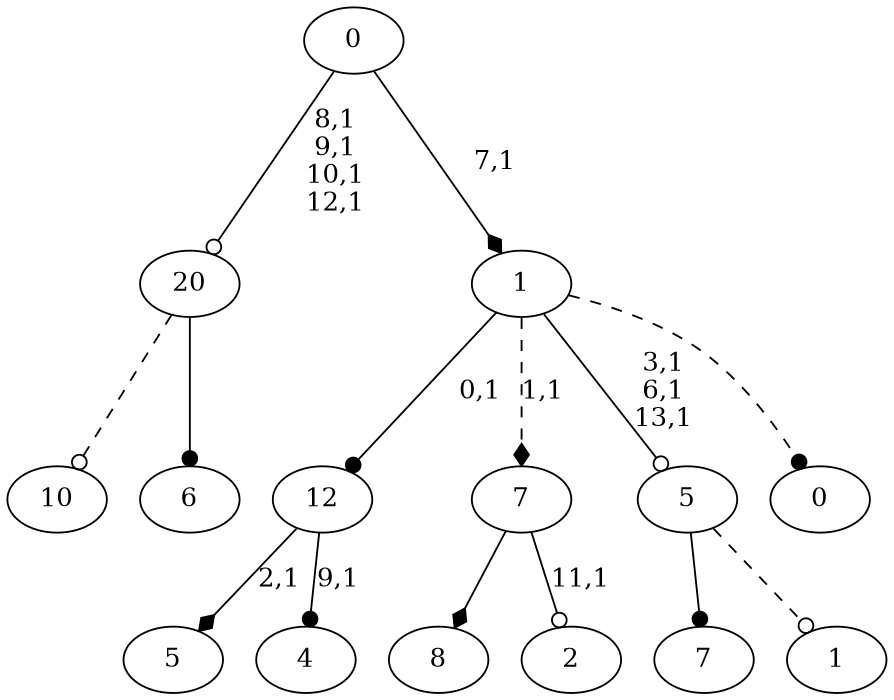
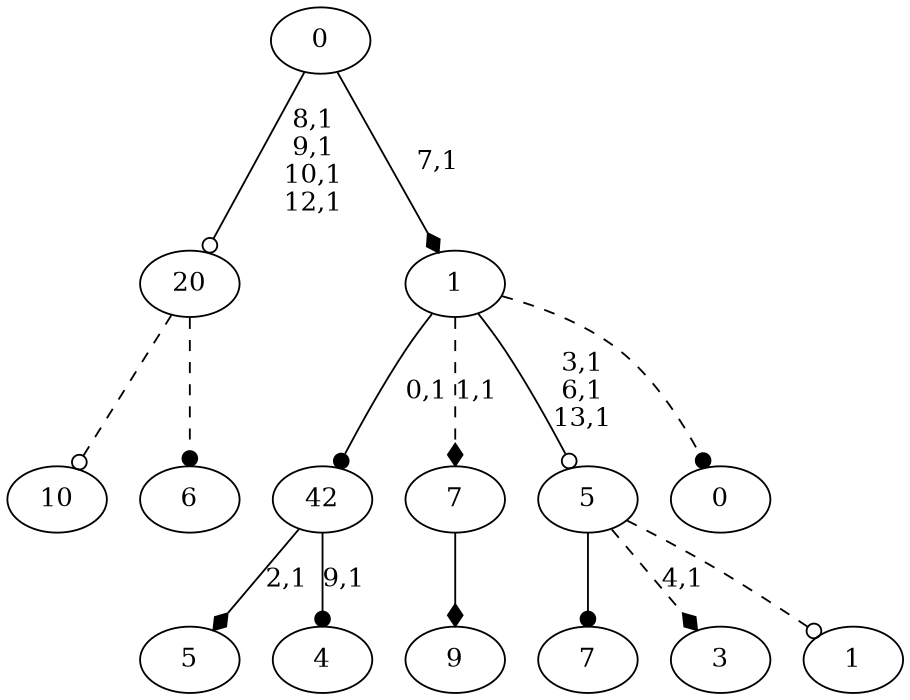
(190, 384) -> (190, 384)
(323, 499) -> (323, 499)
(439, 660) -> (455, 660)
(571, 660) -> none
none -> (721, 660)
